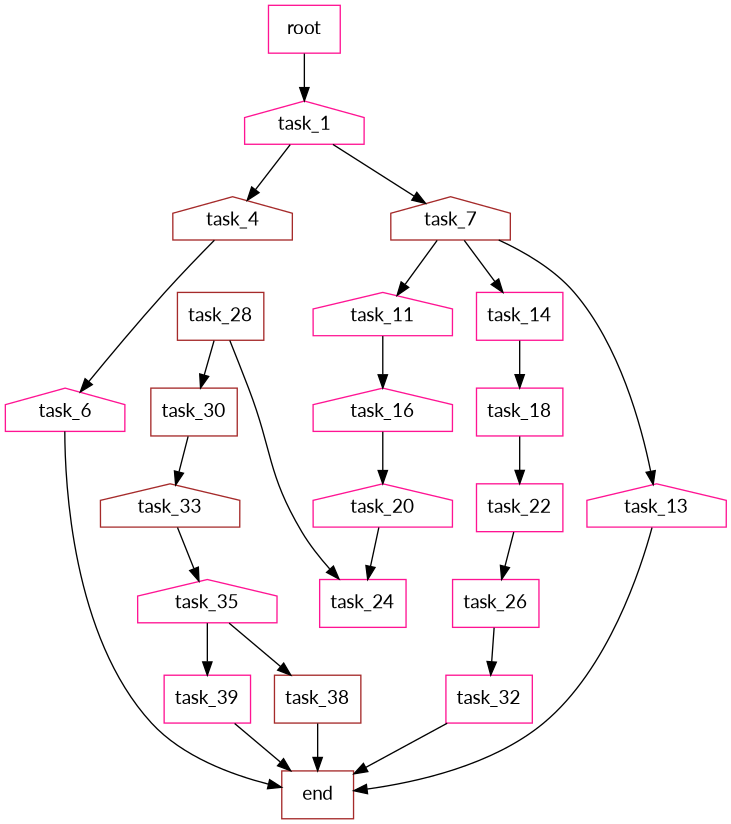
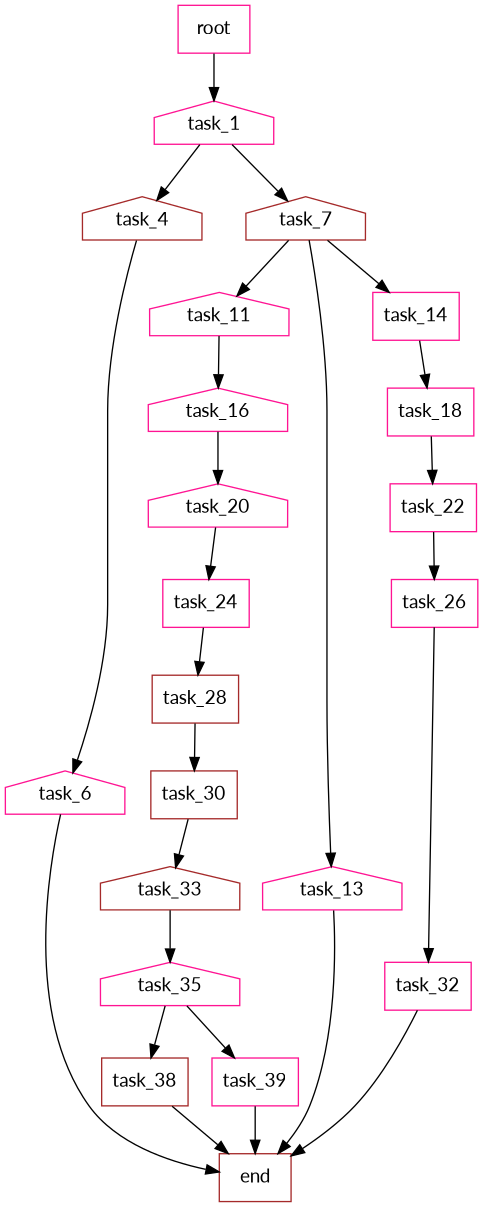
(271, 459) -> (201, 645)
